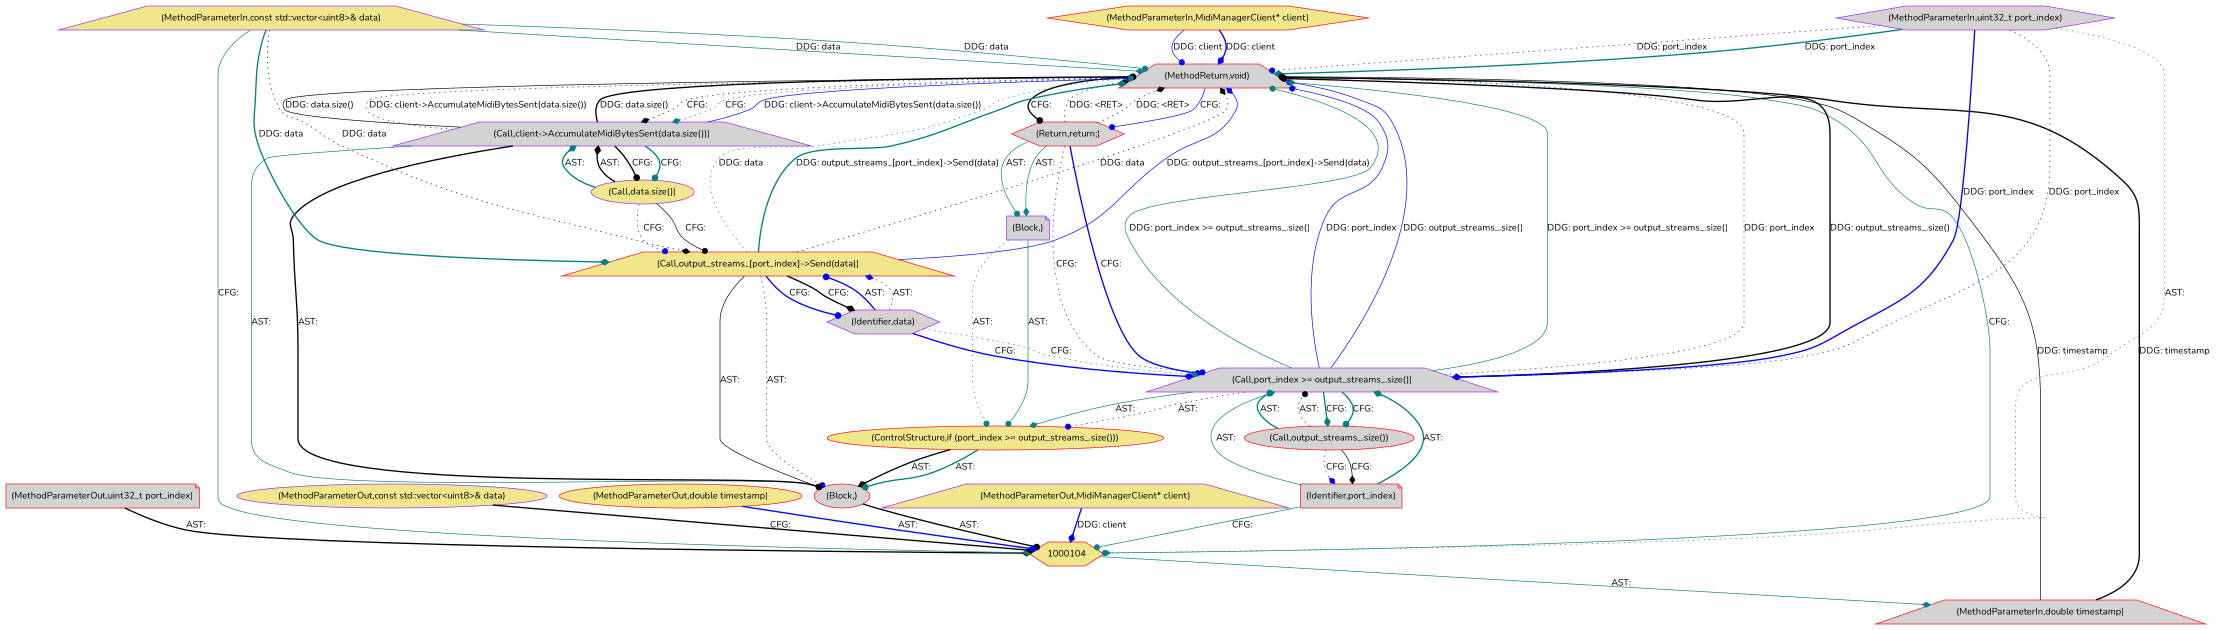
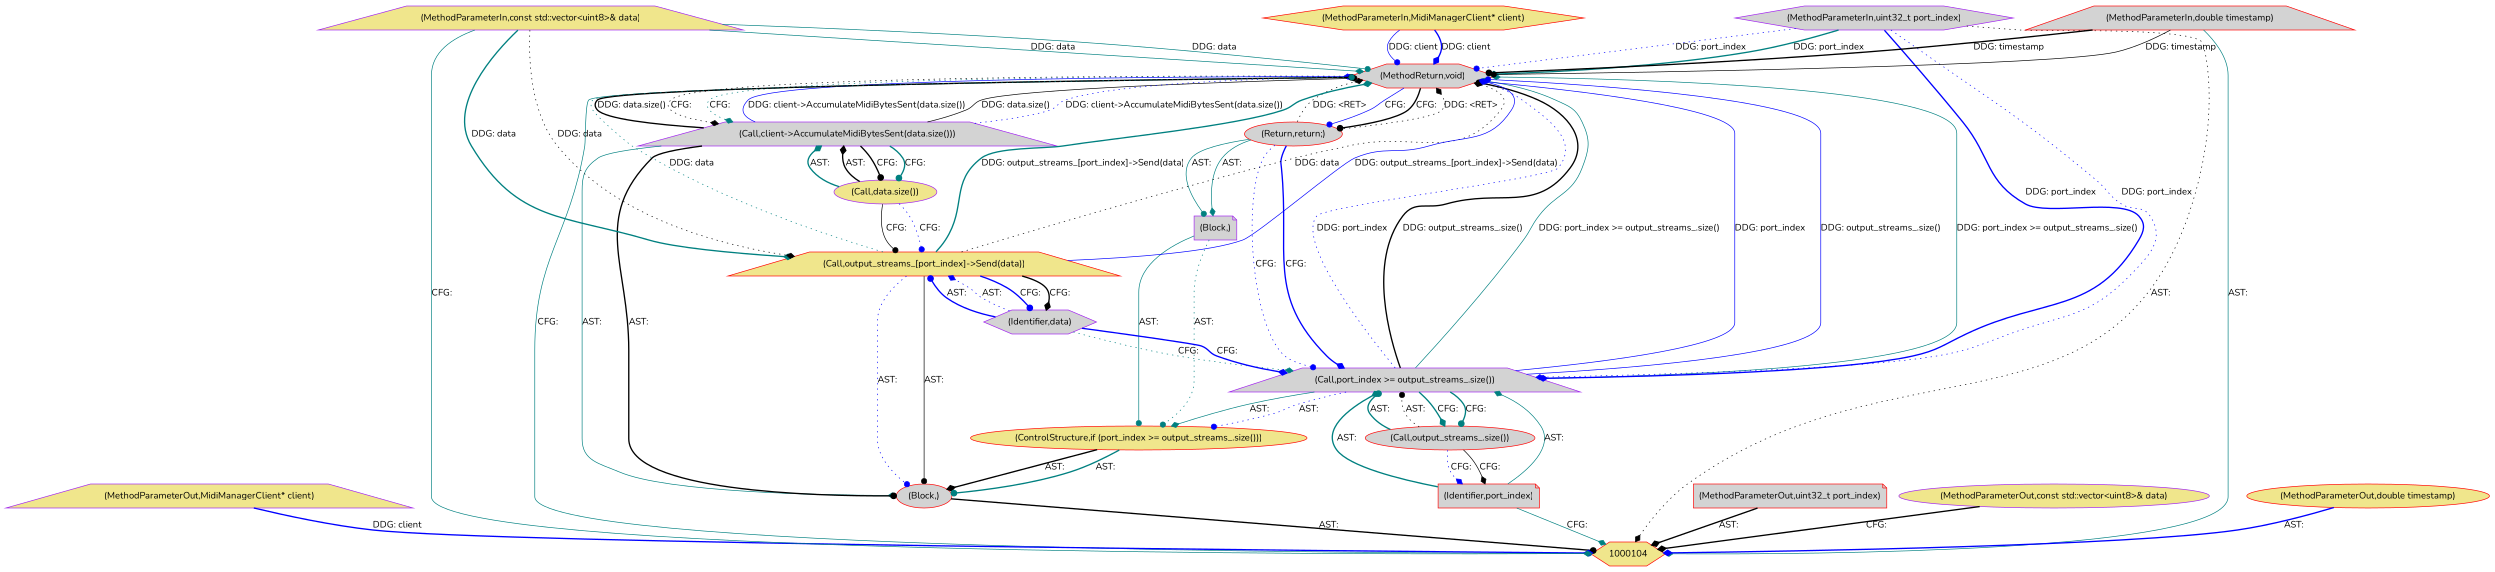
(1207, 76) -> (1423, 76)
(1068, 134) -> (1293, 134)
(1916, 526) -> (2120, 319)
(1200, 527) -> (1558, 525)
(1511, 581) -> (2191, 521)
